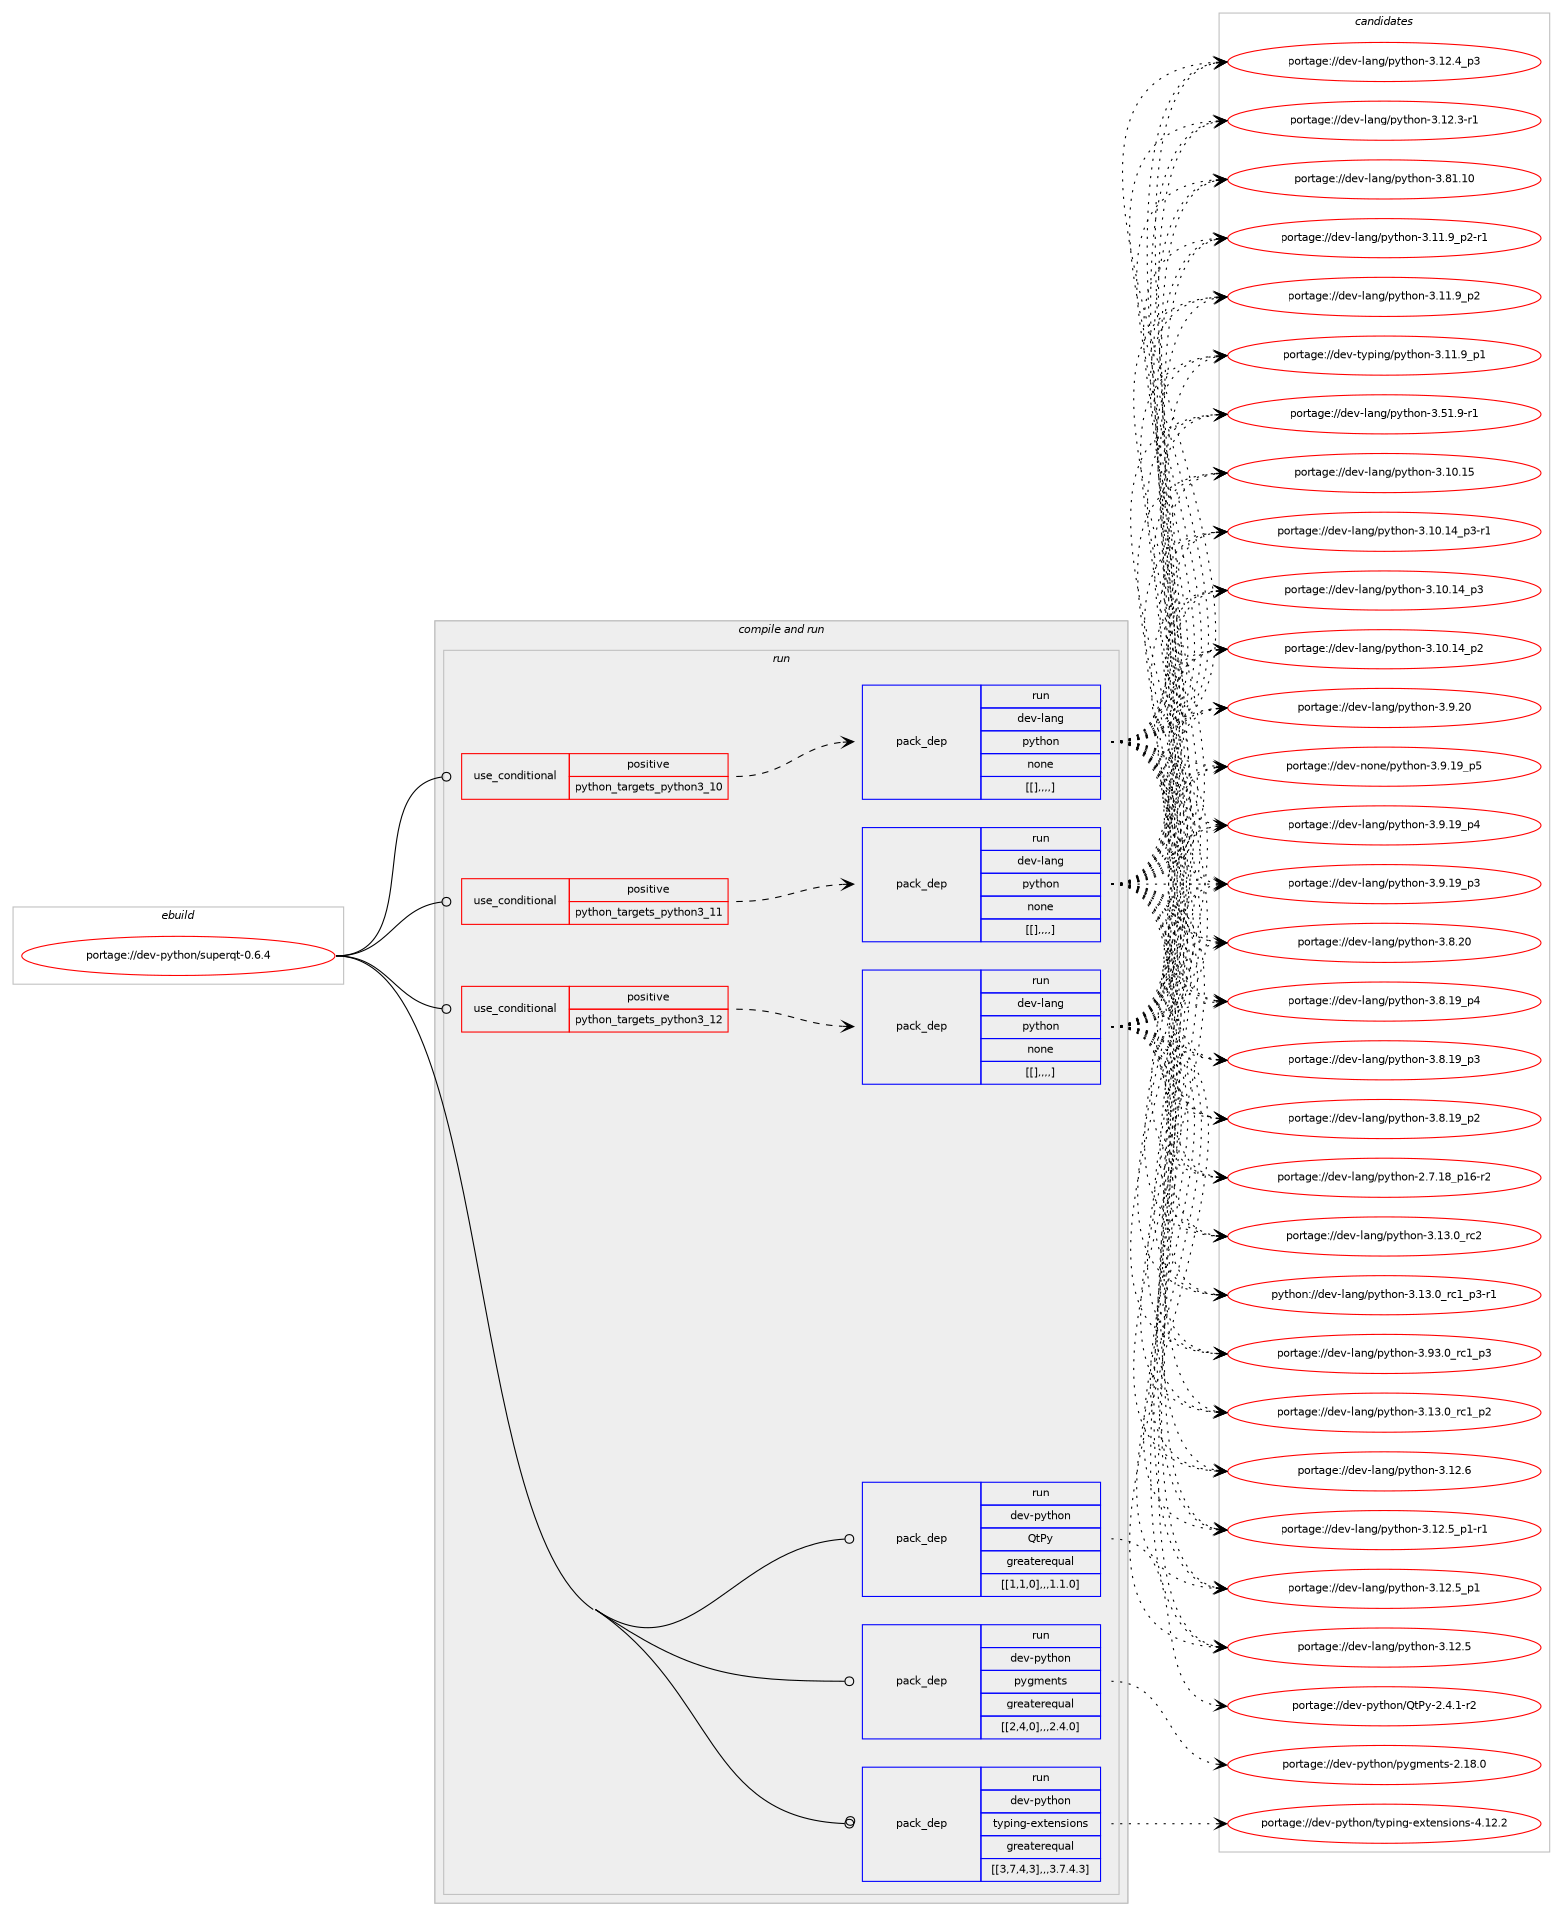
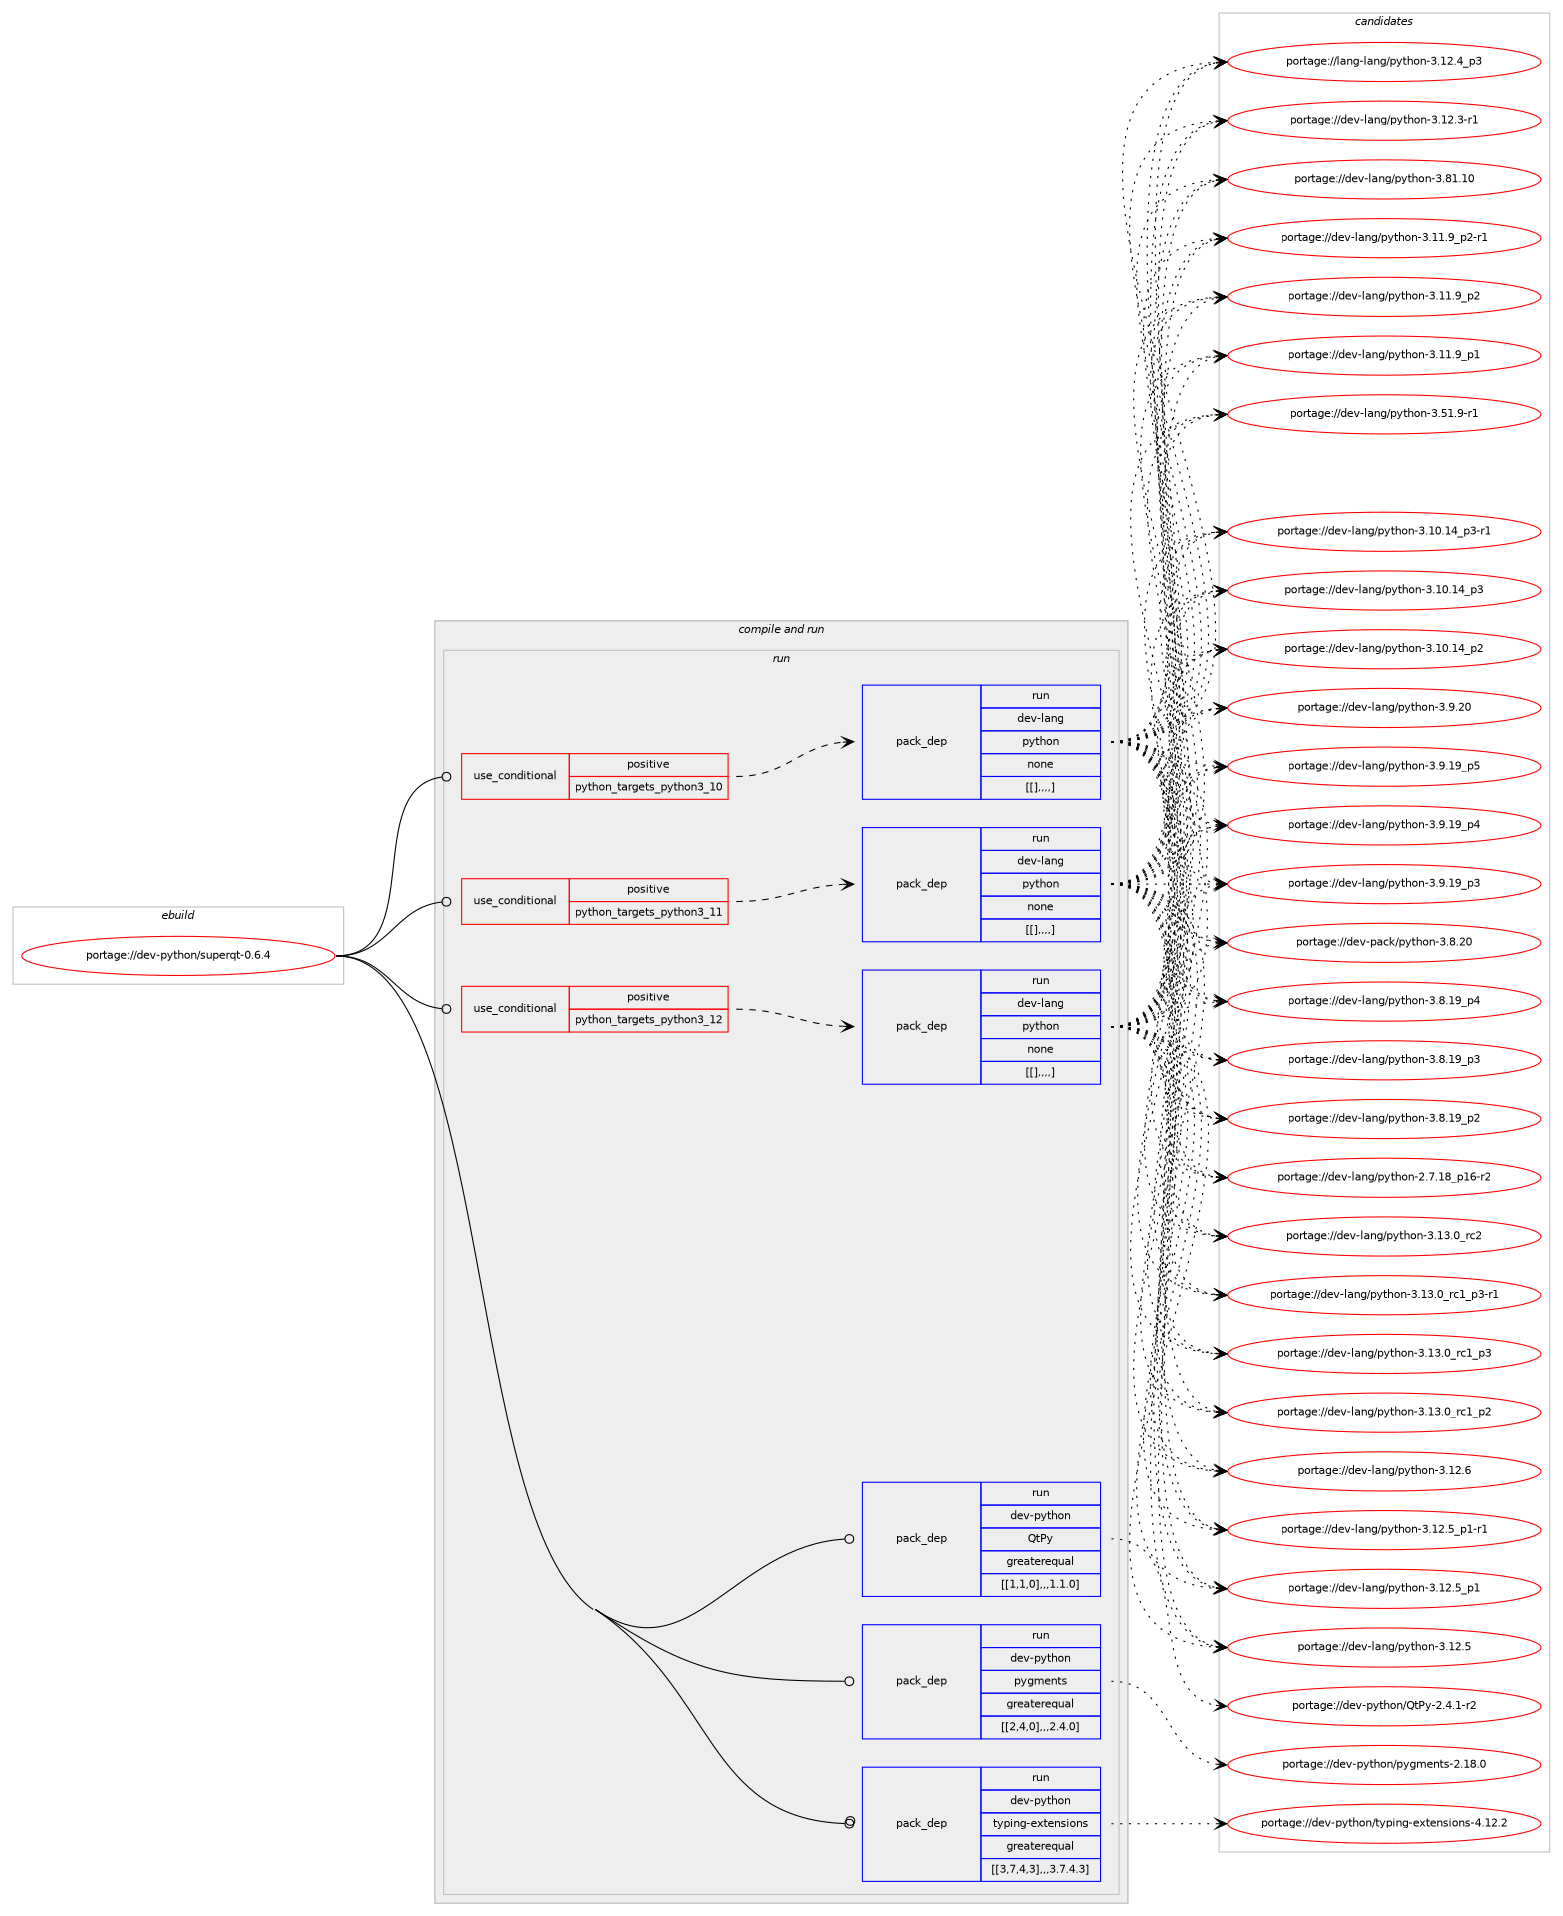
(1384, 62) -> (1384, 62)
(1384, 356) -> (1384, 356)
(1384, 473) -> none
(1384, 767) -> (1384, 767)
(1384, 943) -> (1384, 943)
(1384, 1295) -> (1384, 1295)
(1384, 1354) -> (1384, 1354)
